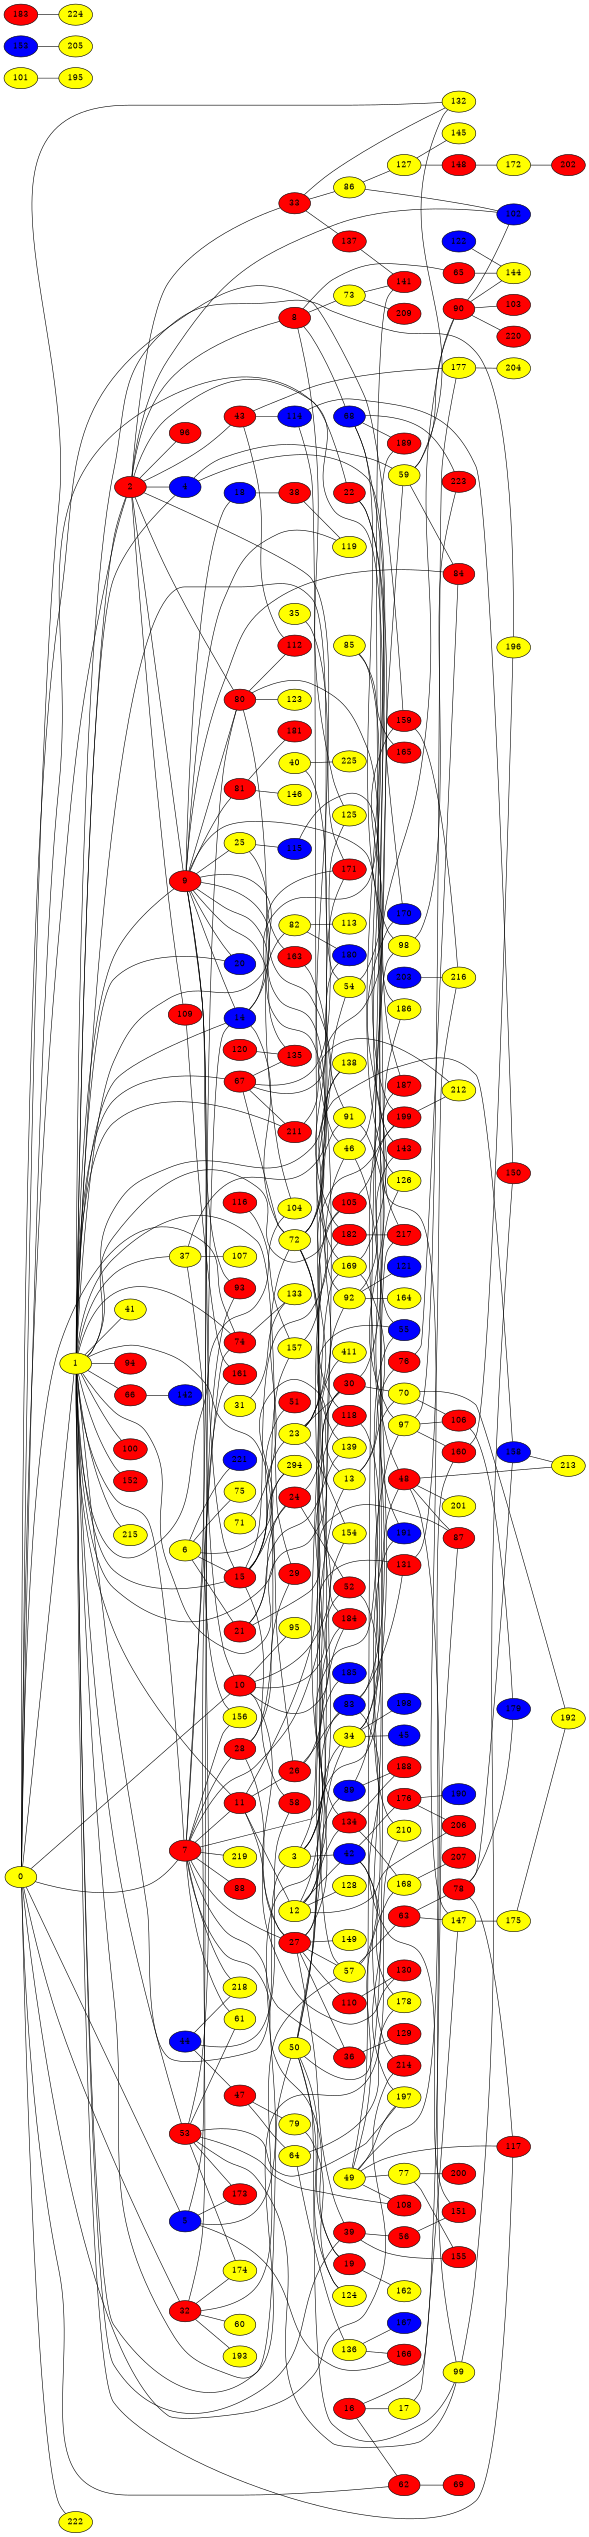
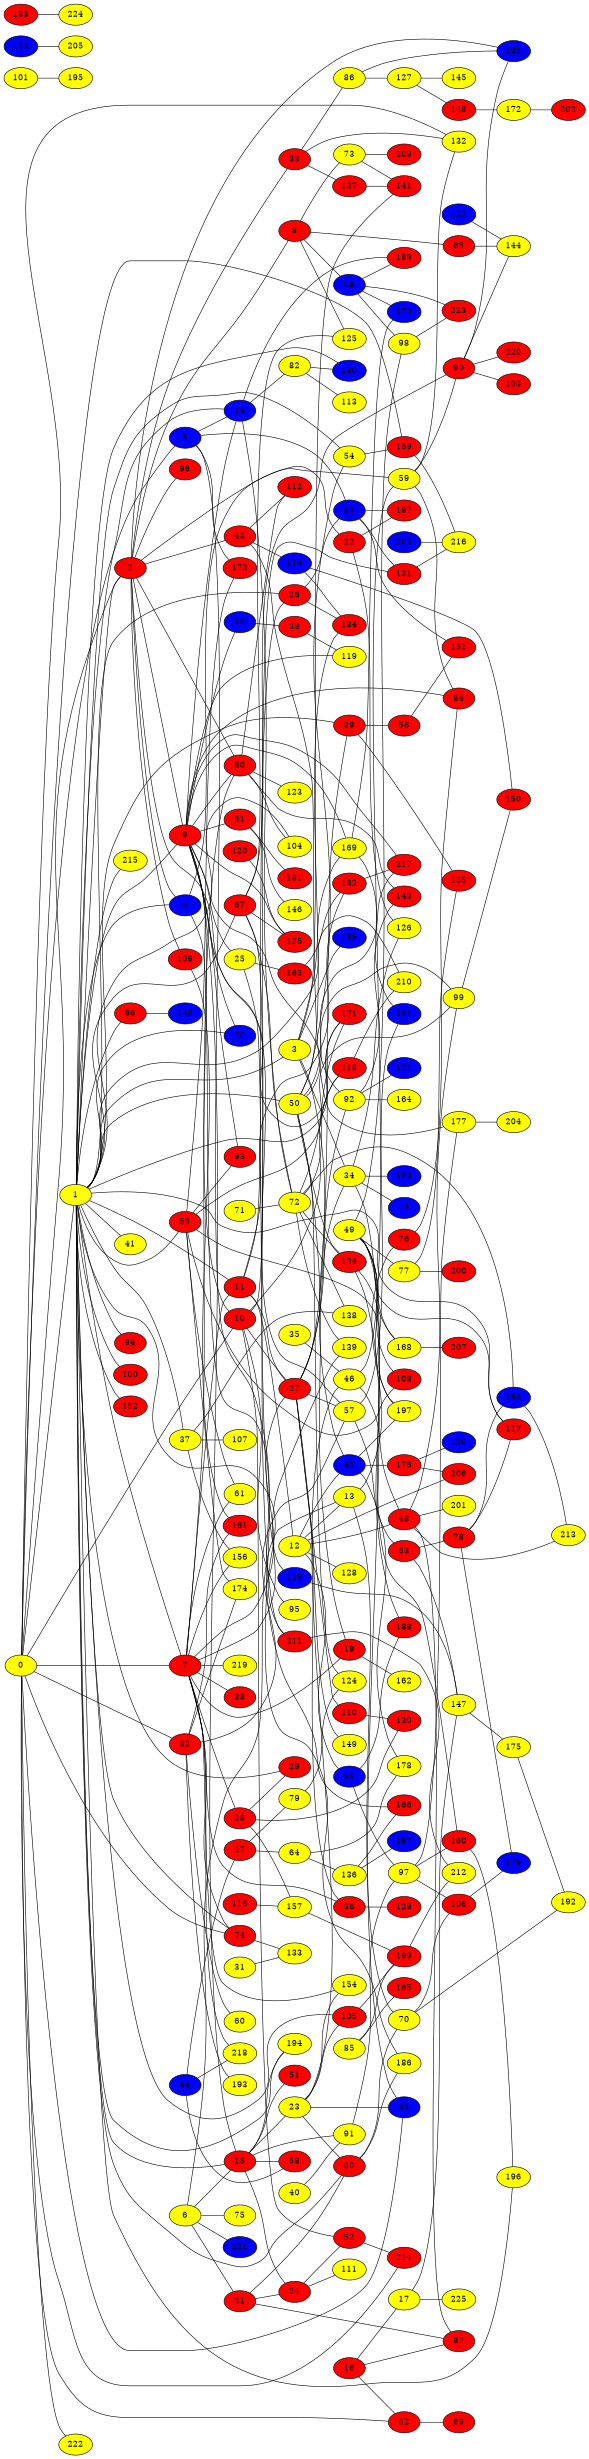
(322, 762) -> (431, 2299)
(349, 1352) -> (349, 2270)
(295, 1466) -> (295, 2044)
